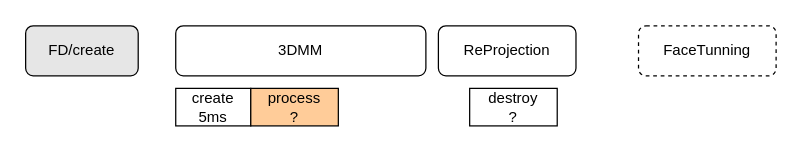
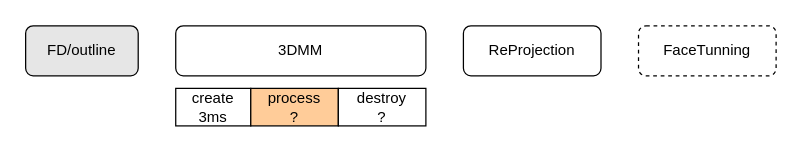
(82, 51) -> (82, 51)
(507, 51) -> (532, 51)
(213, 107) -> (213, 107)
(513, 107) -> (382, 107)
